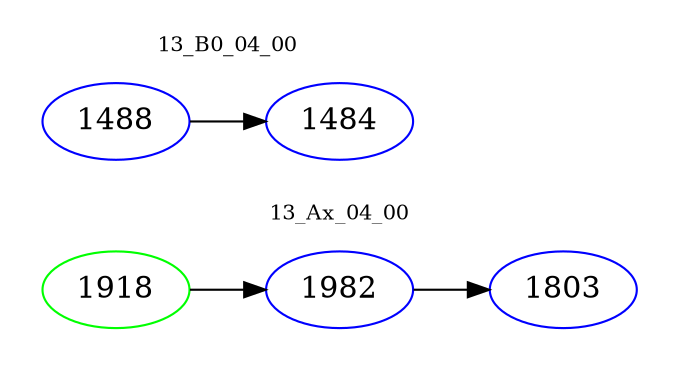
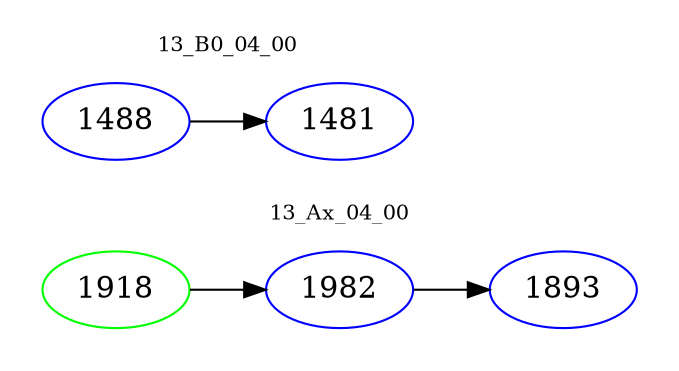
(340, 121) -> (340, 121)
(563, 290) -> (563, 290)
